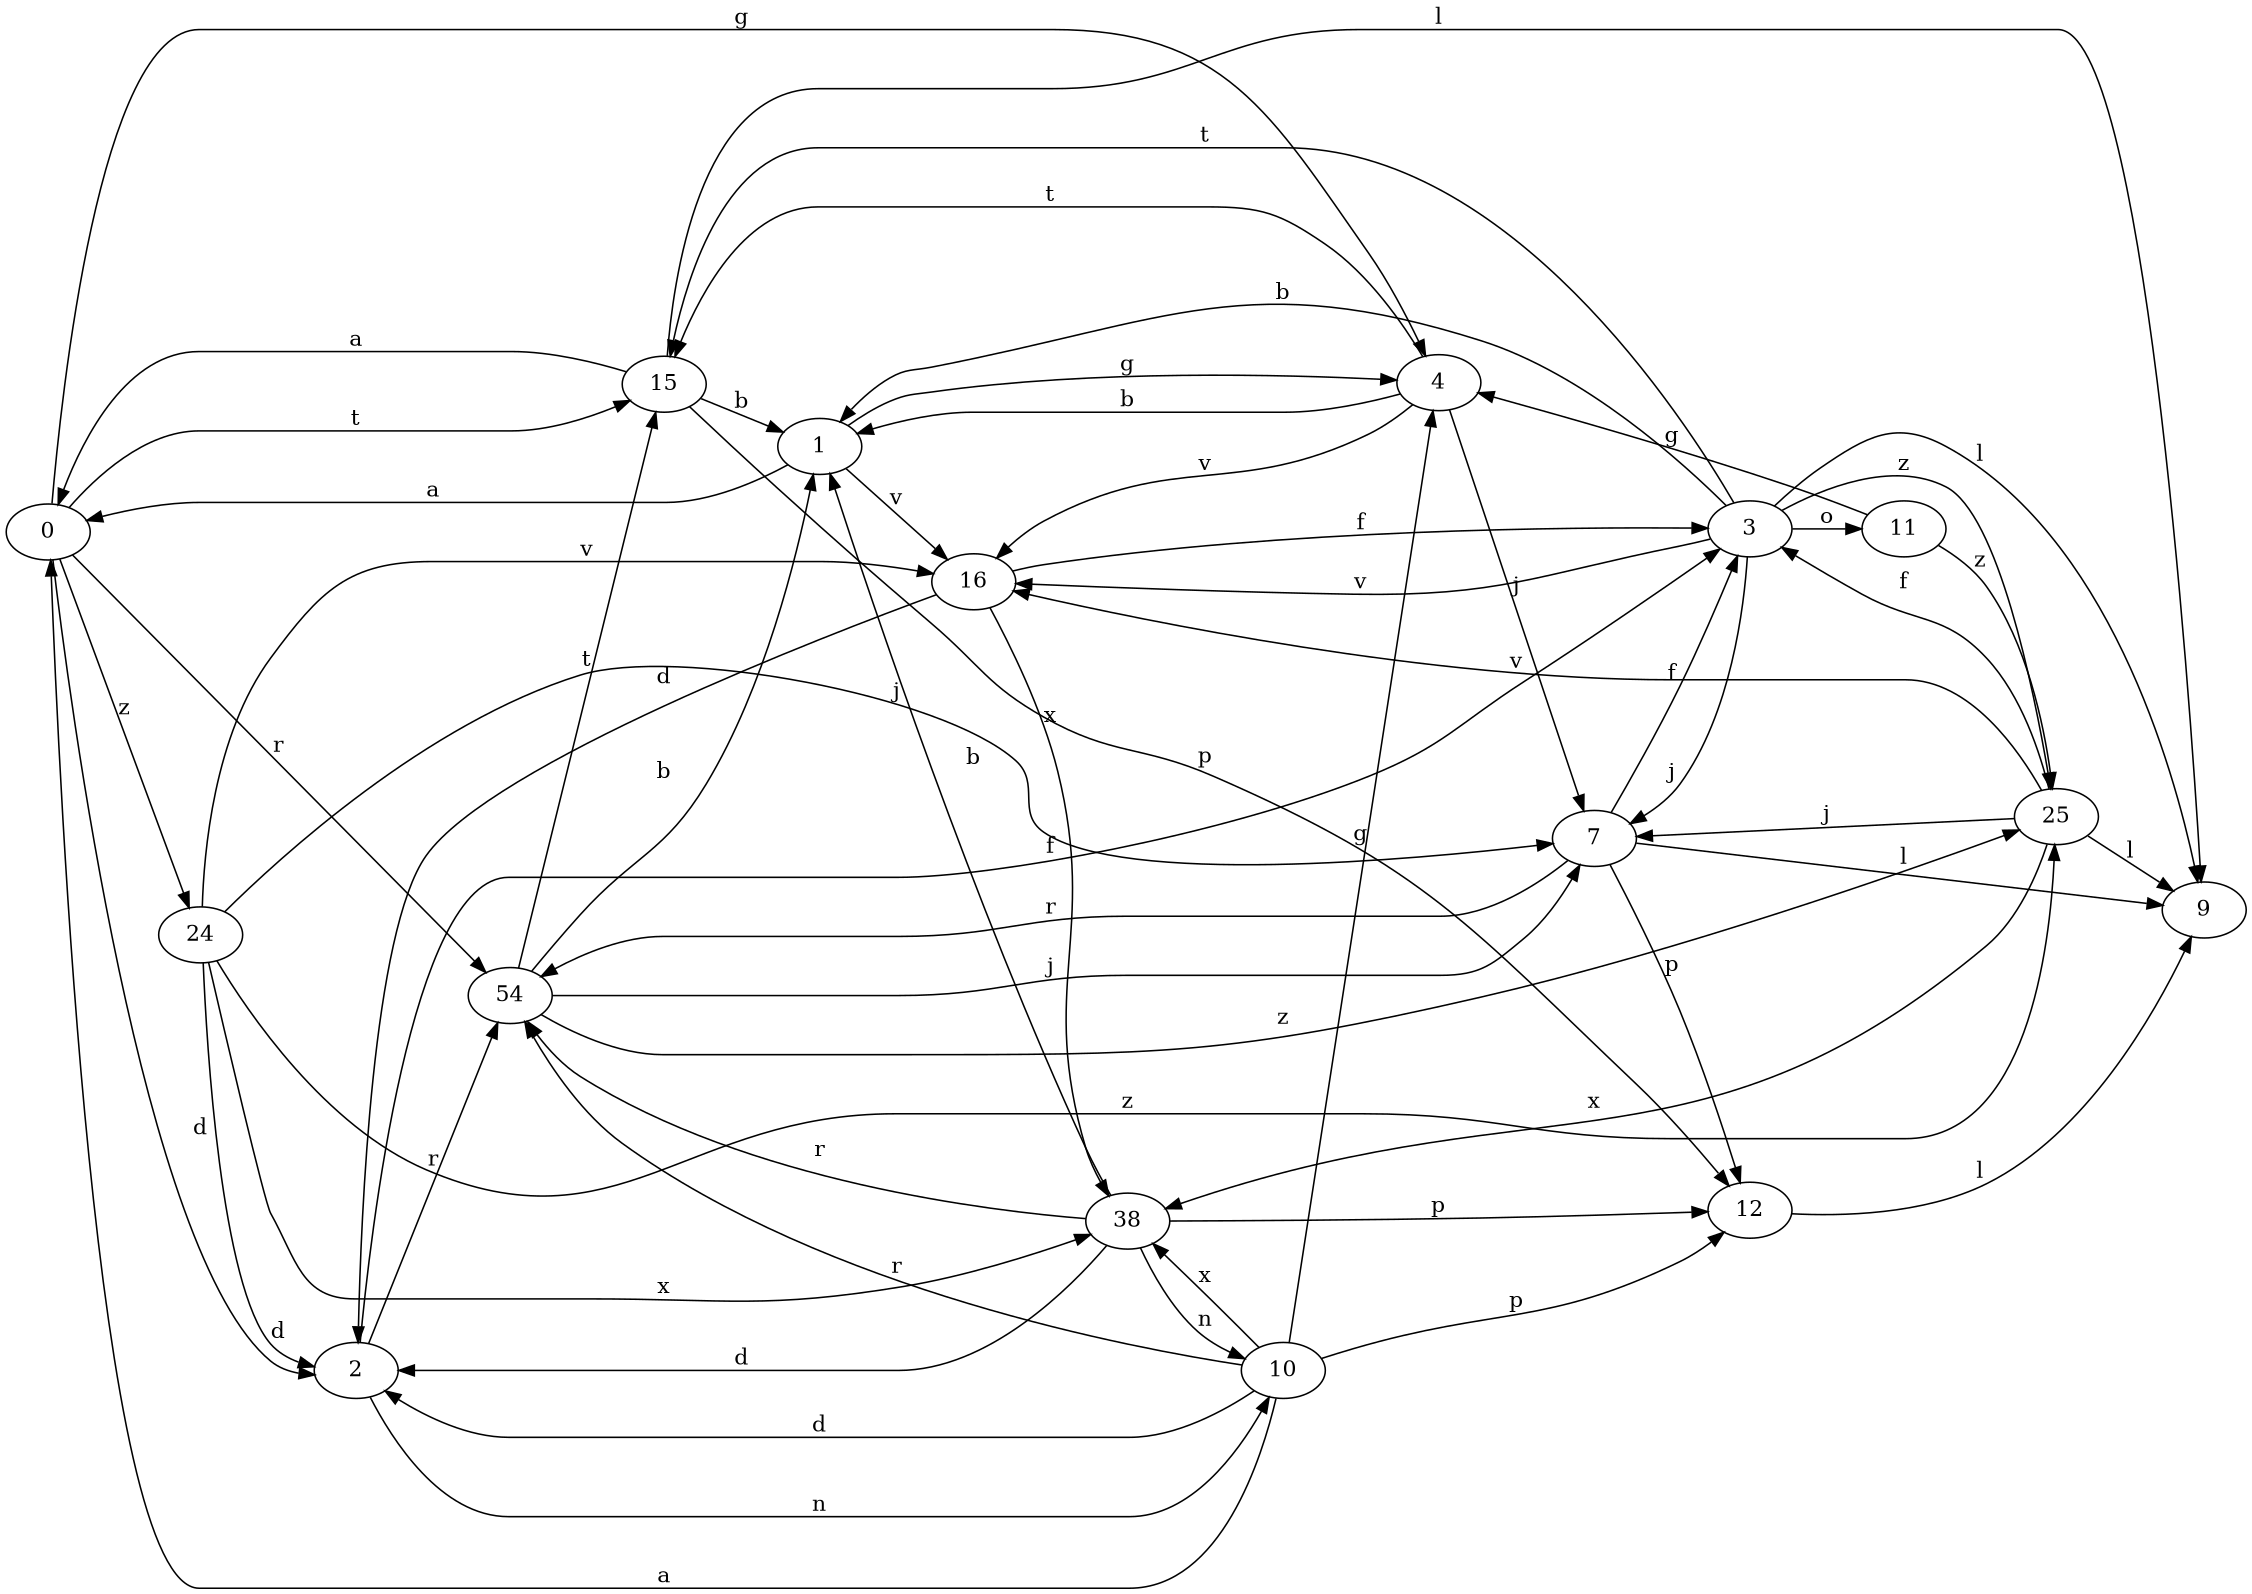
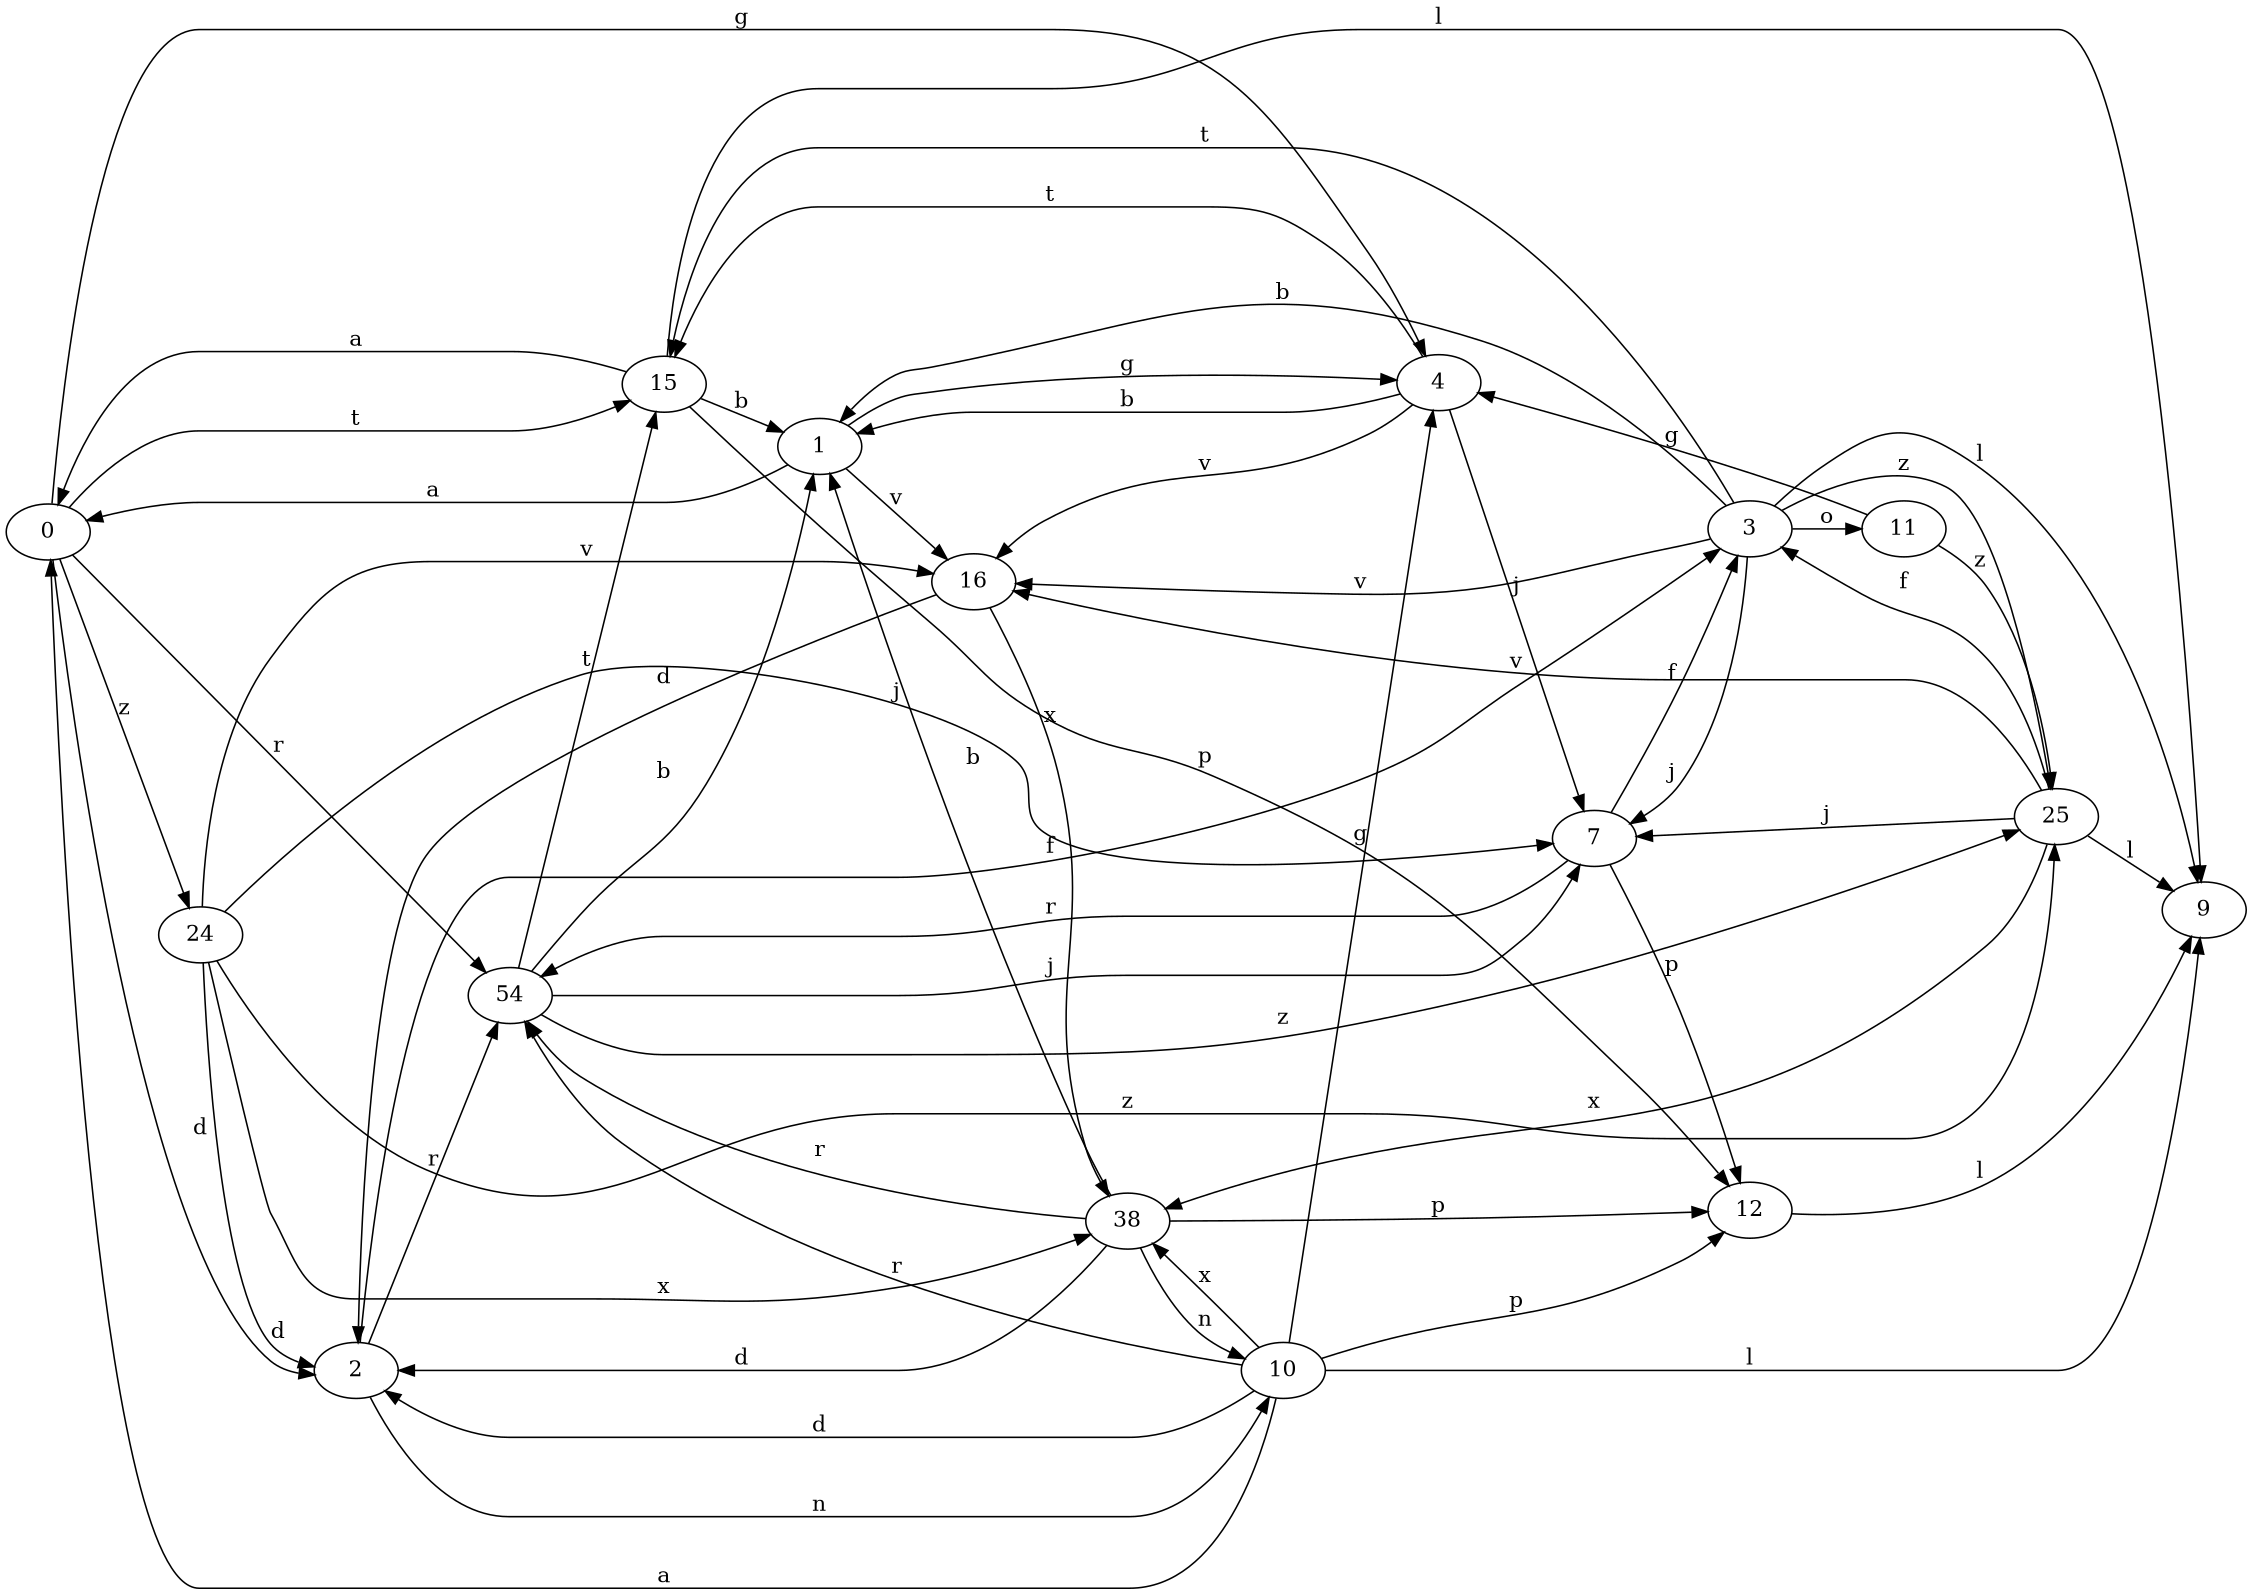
(1351, 536) -> none
(1866, 870) -> (1920, 1370)
